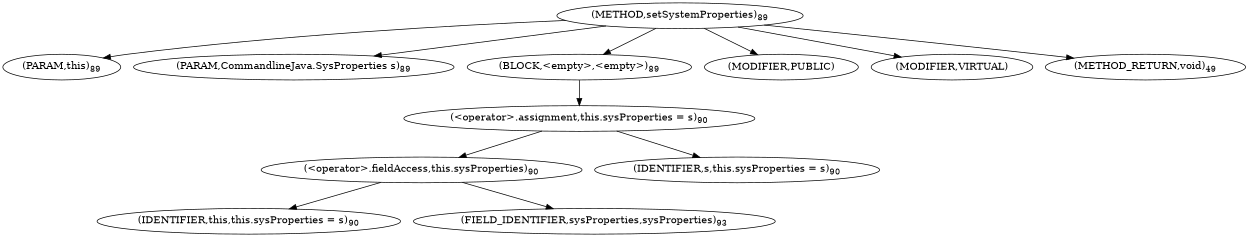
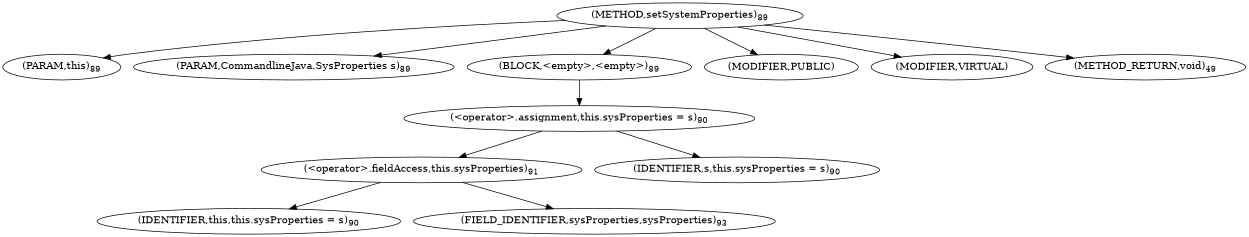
(534, 169) -> (534, 169)
